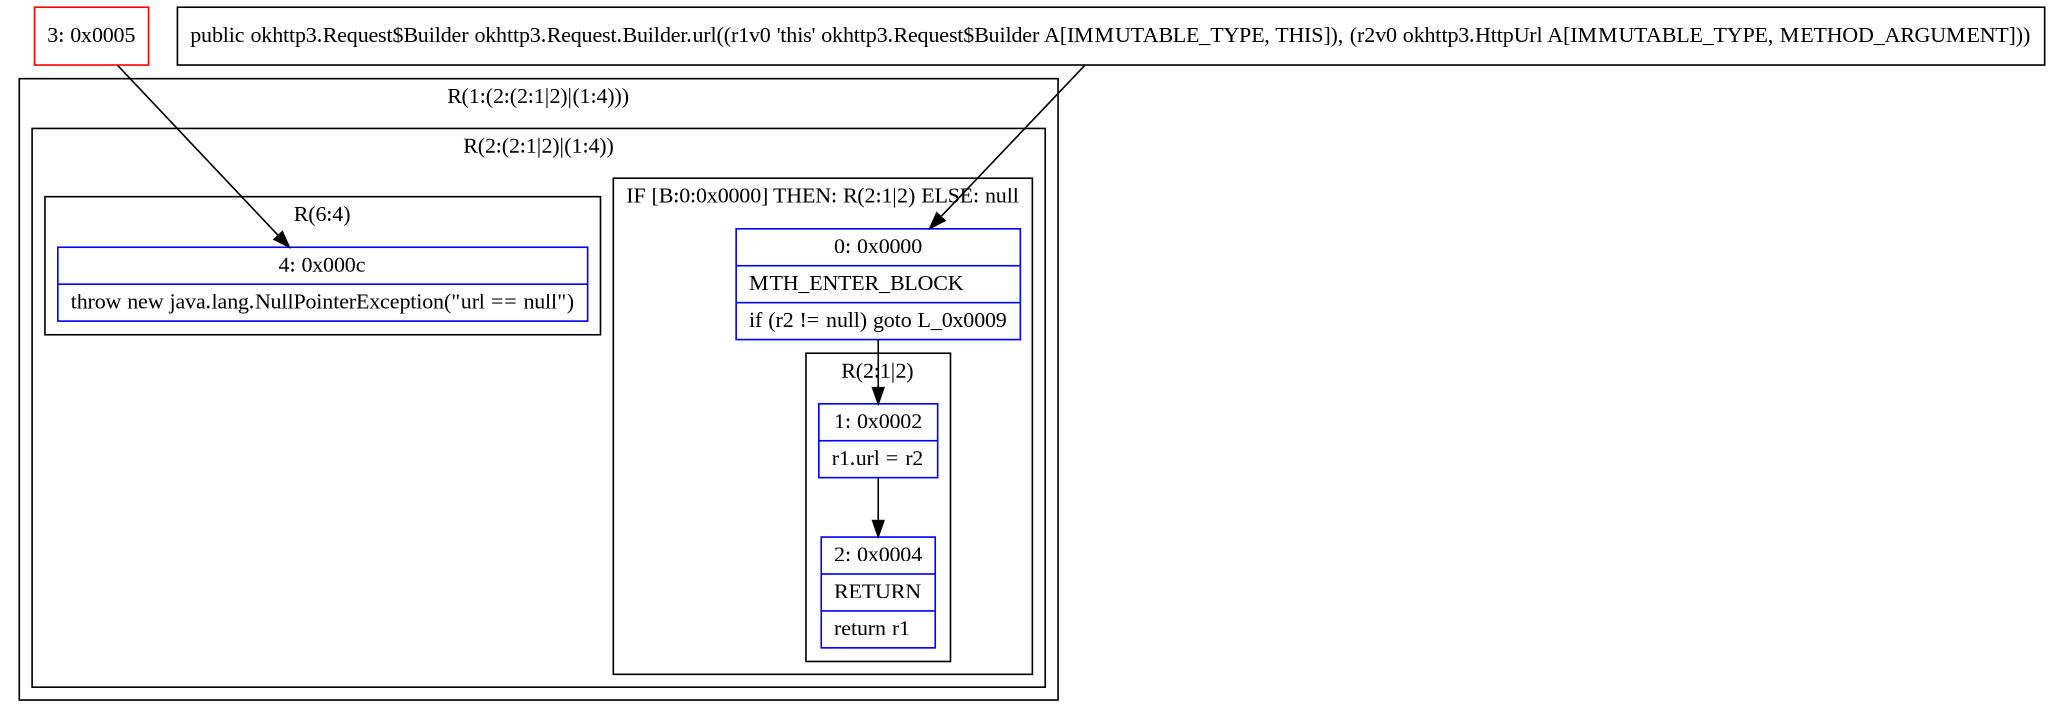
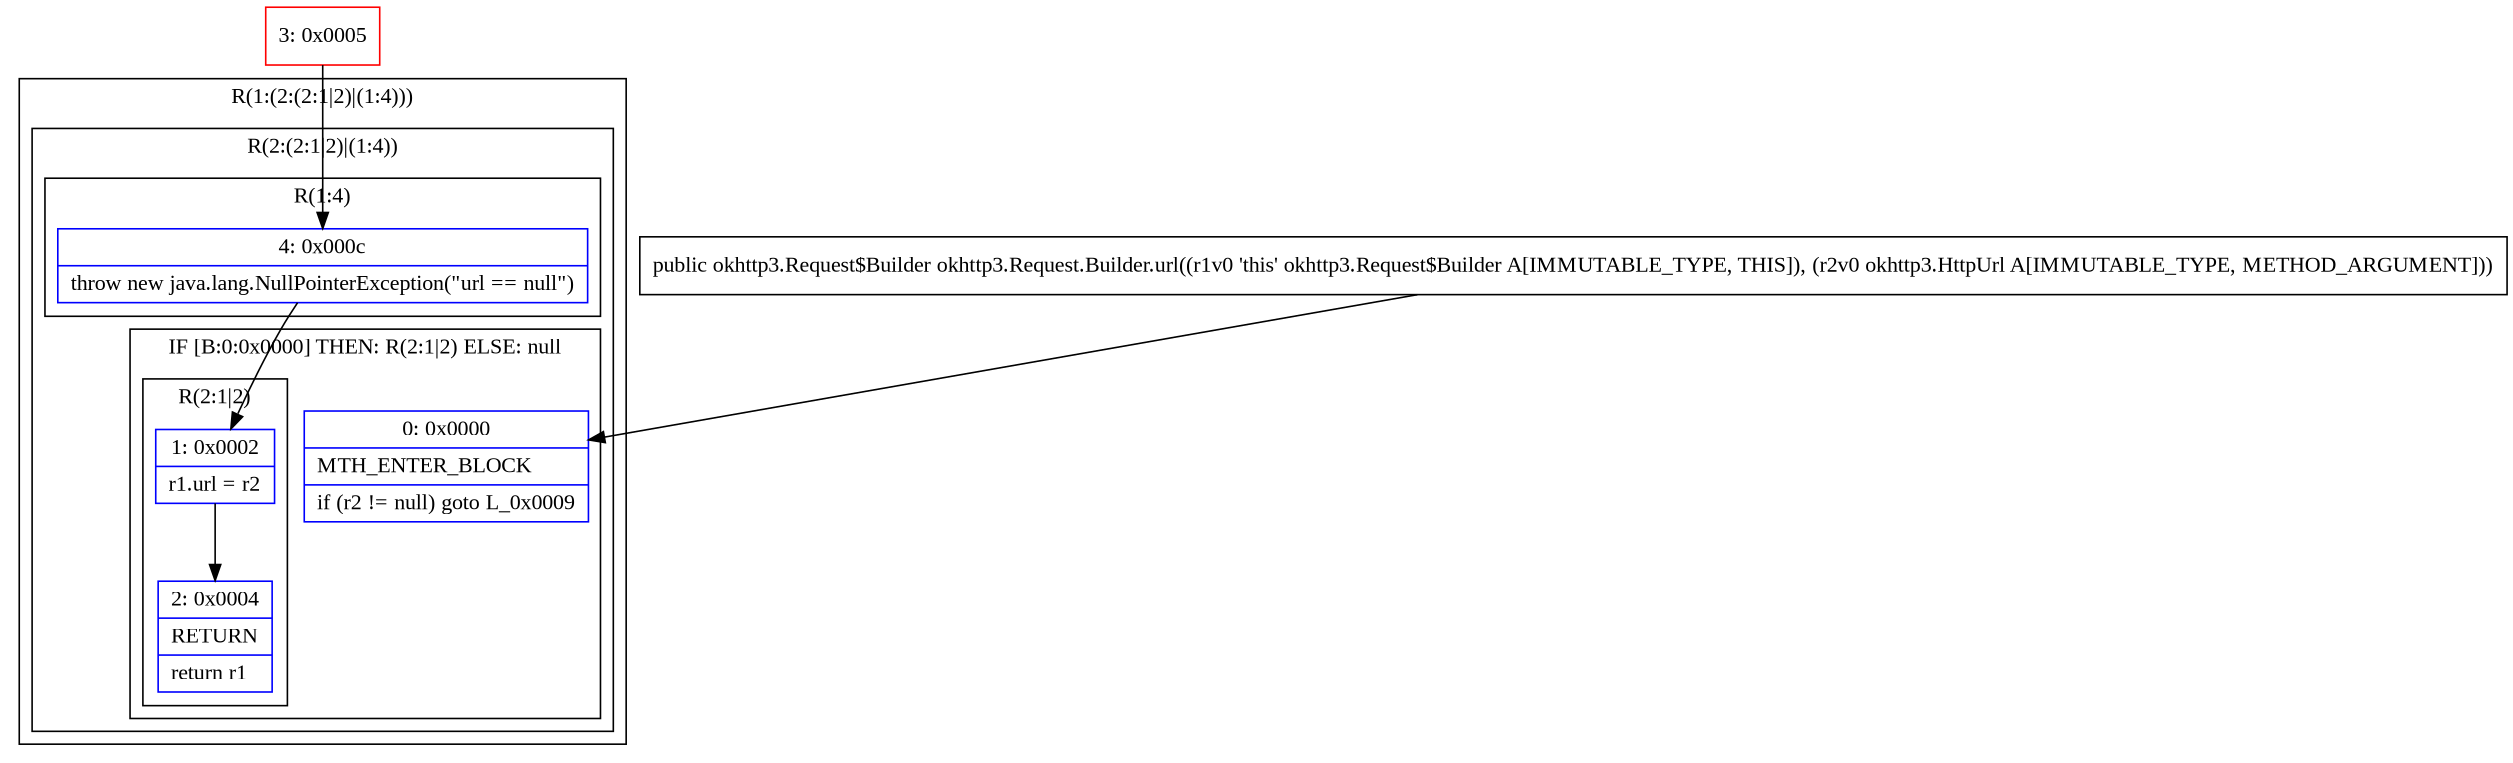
(323, 215) -> (323, 197)
(878, 364) -> (266, 357)
